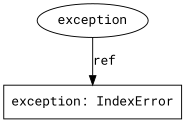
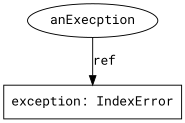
(93, 21) -> (93, 21)
